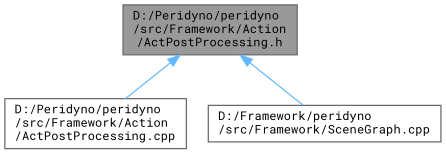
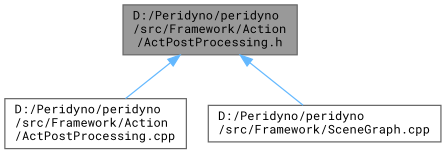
(325, 124) -> (325, 124)
